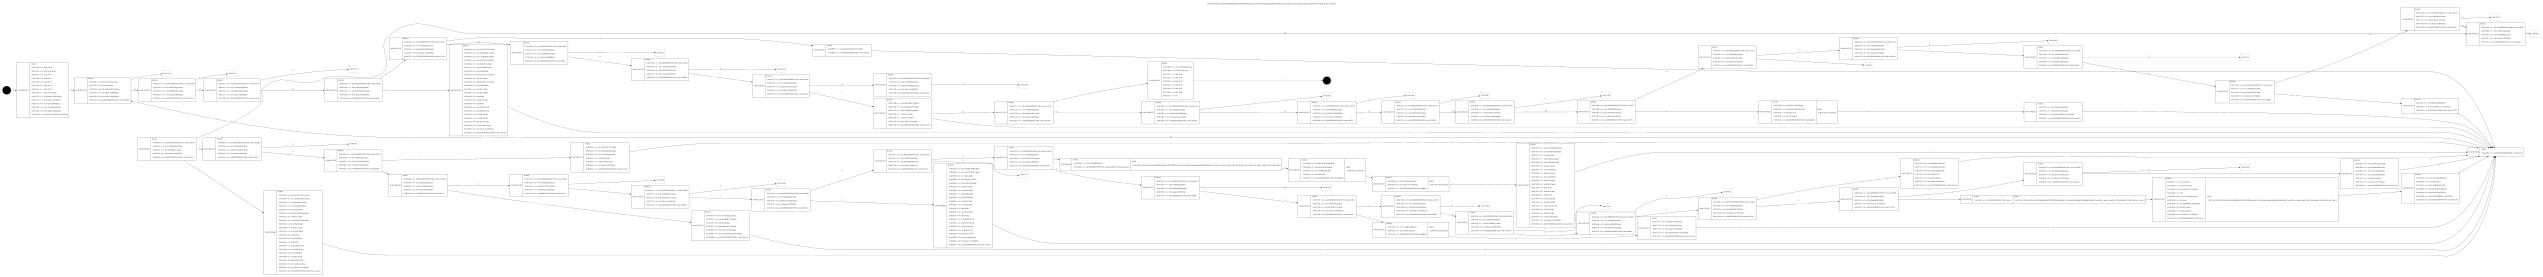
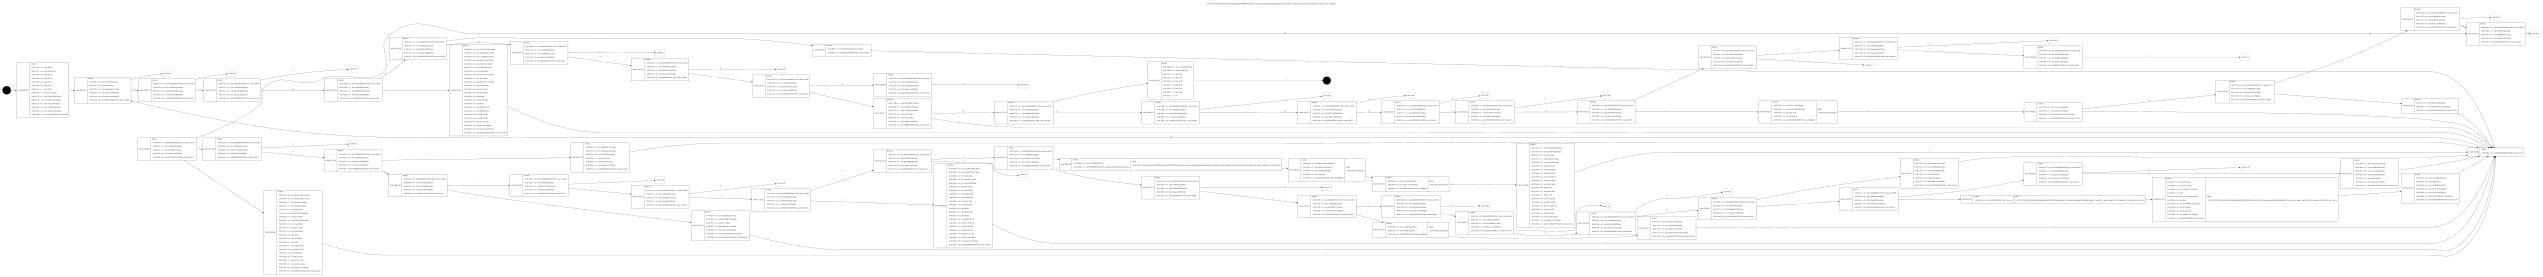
(2149, 74) -> (2148, 102)
